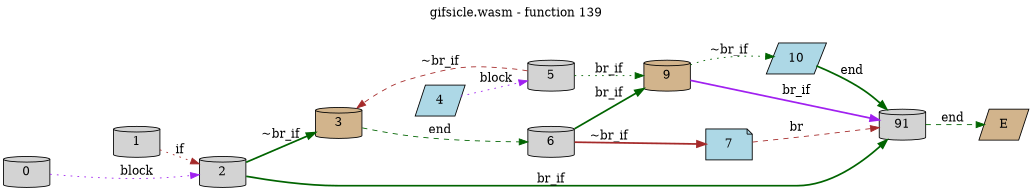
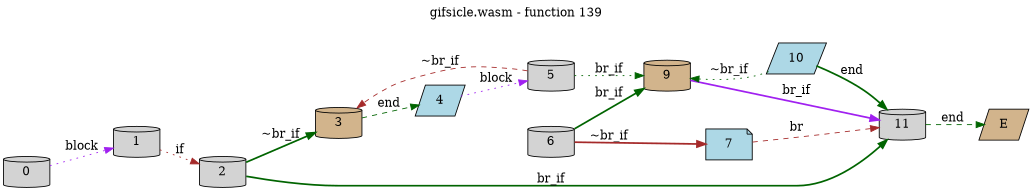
(728, 57) -> (734, 79)
(902, 125) -> (902, 125)
(440, 139) -> (386, 112)
(120, 178) -> (77, 158)
